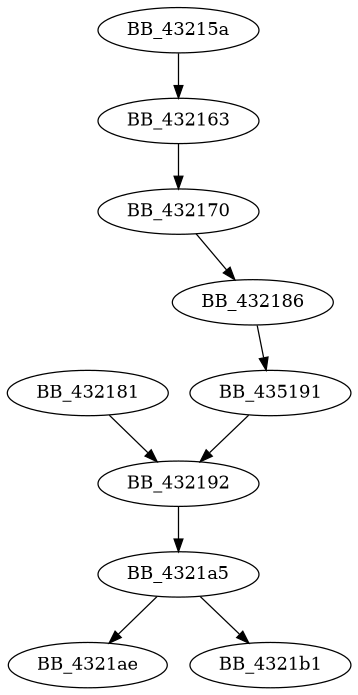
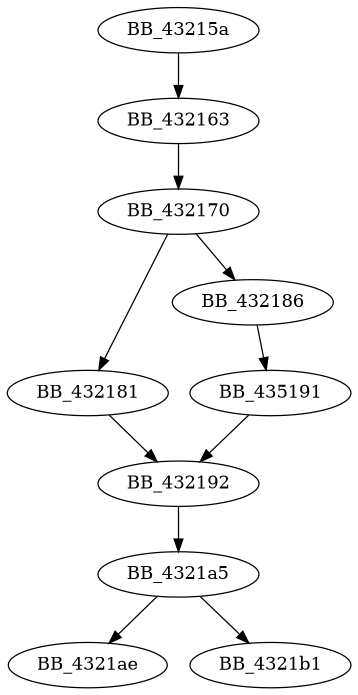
none -> (136, 296)
